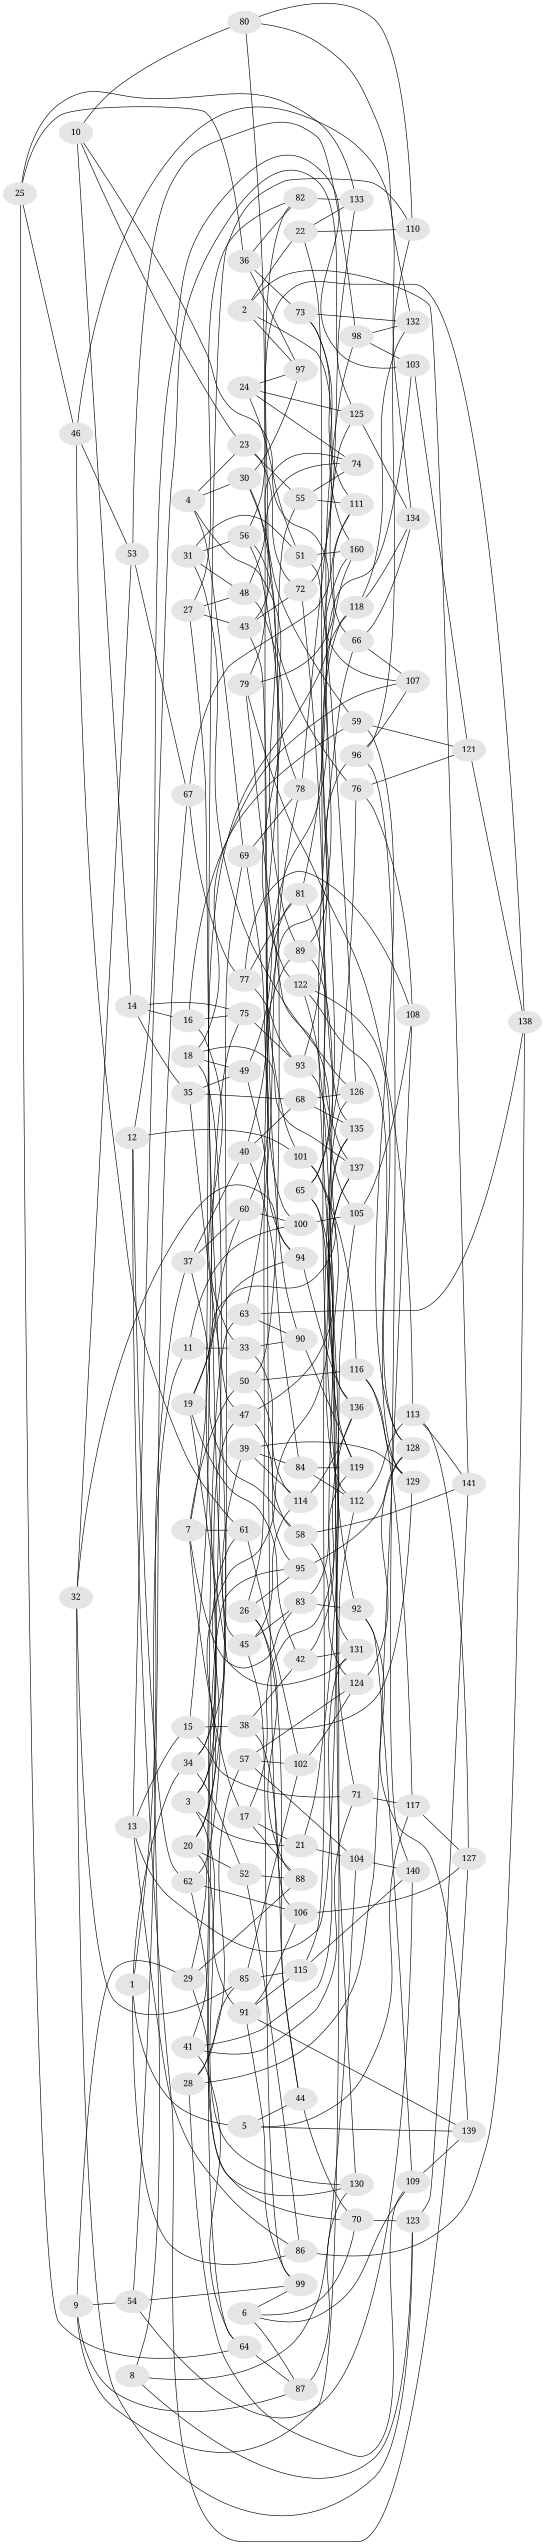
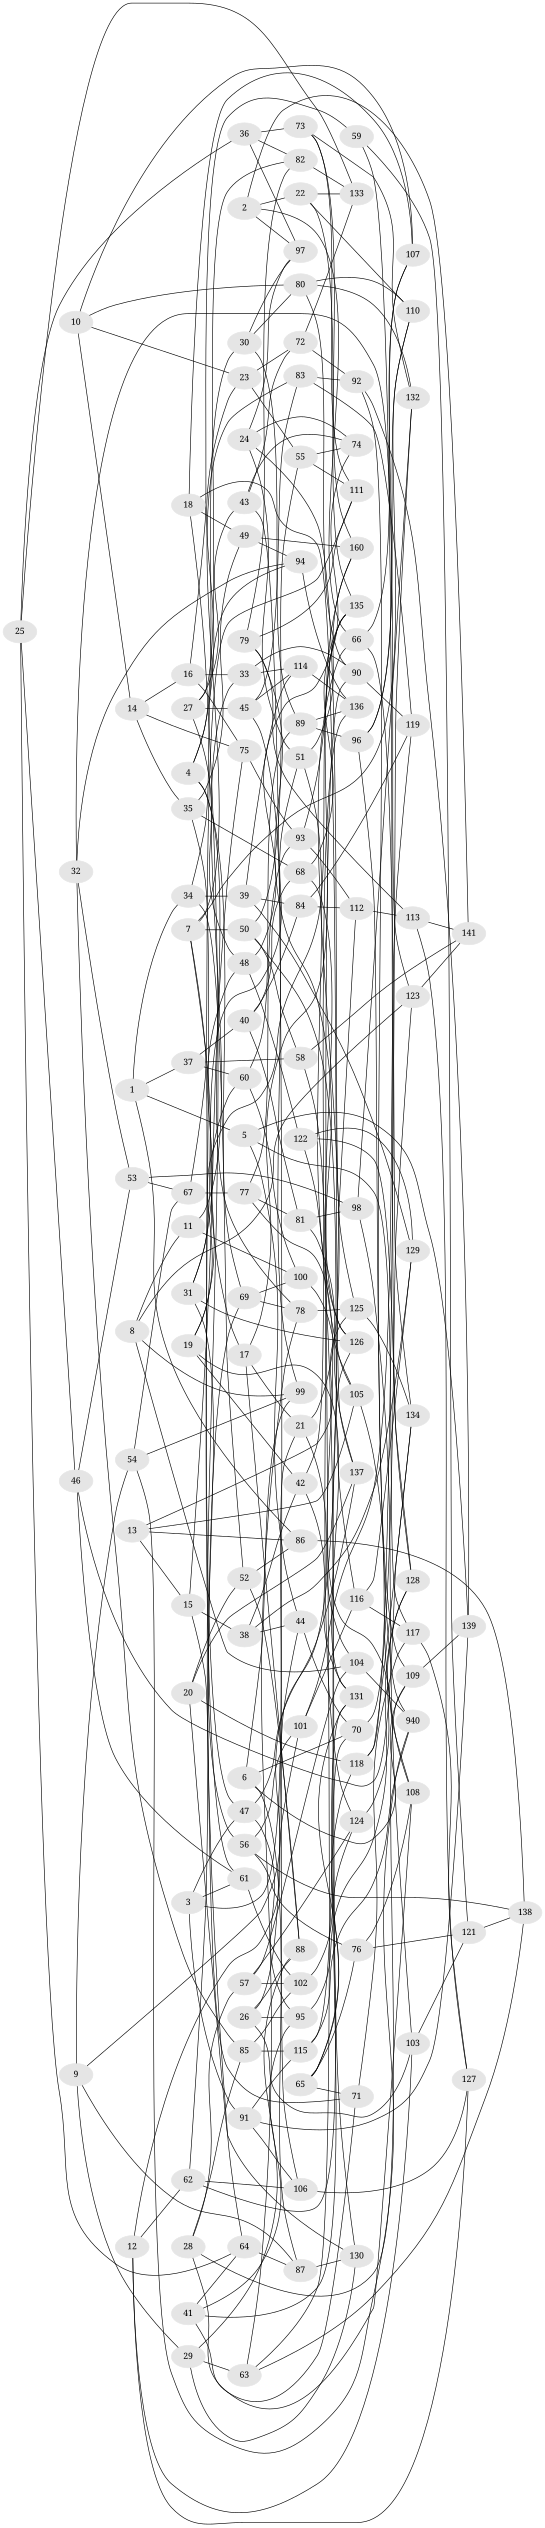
(284, 607) -> (277, 309)
(413, 1871) -> (413, 1721)
(265, 2152) -> (200, 1382)
